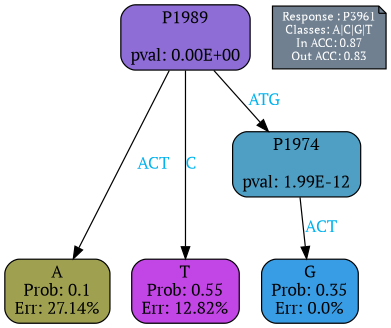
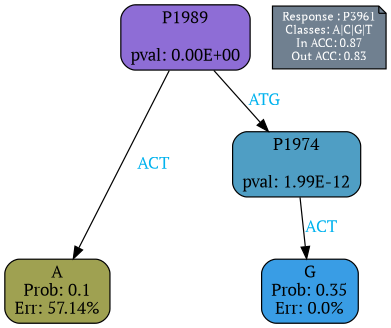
(57, 291) -> (57, 291)
(185, 291) -> none
